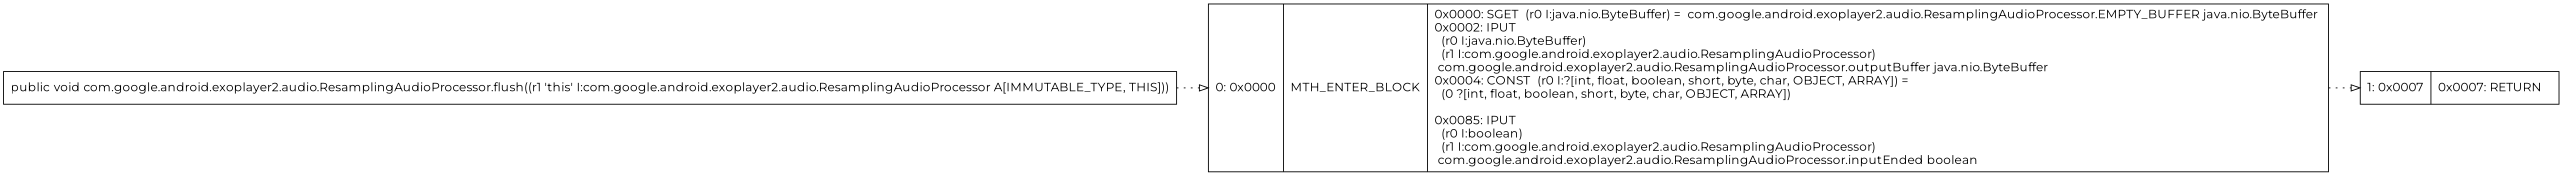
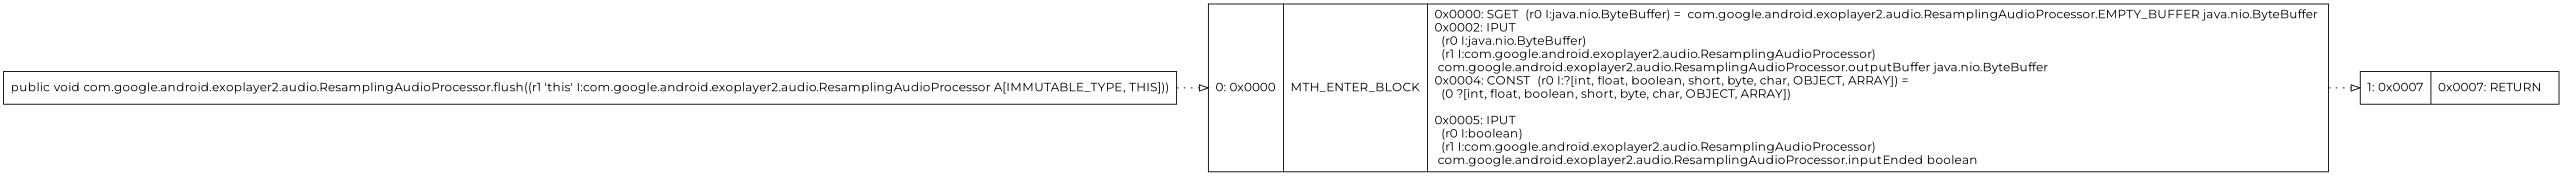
(1479, 121) -> (1479, 121)
